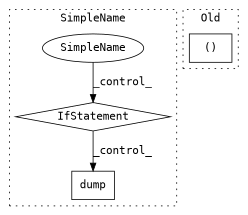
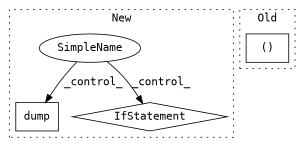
(93, 19) -> (121, 19)
(93, 147) -> (63, 78)
